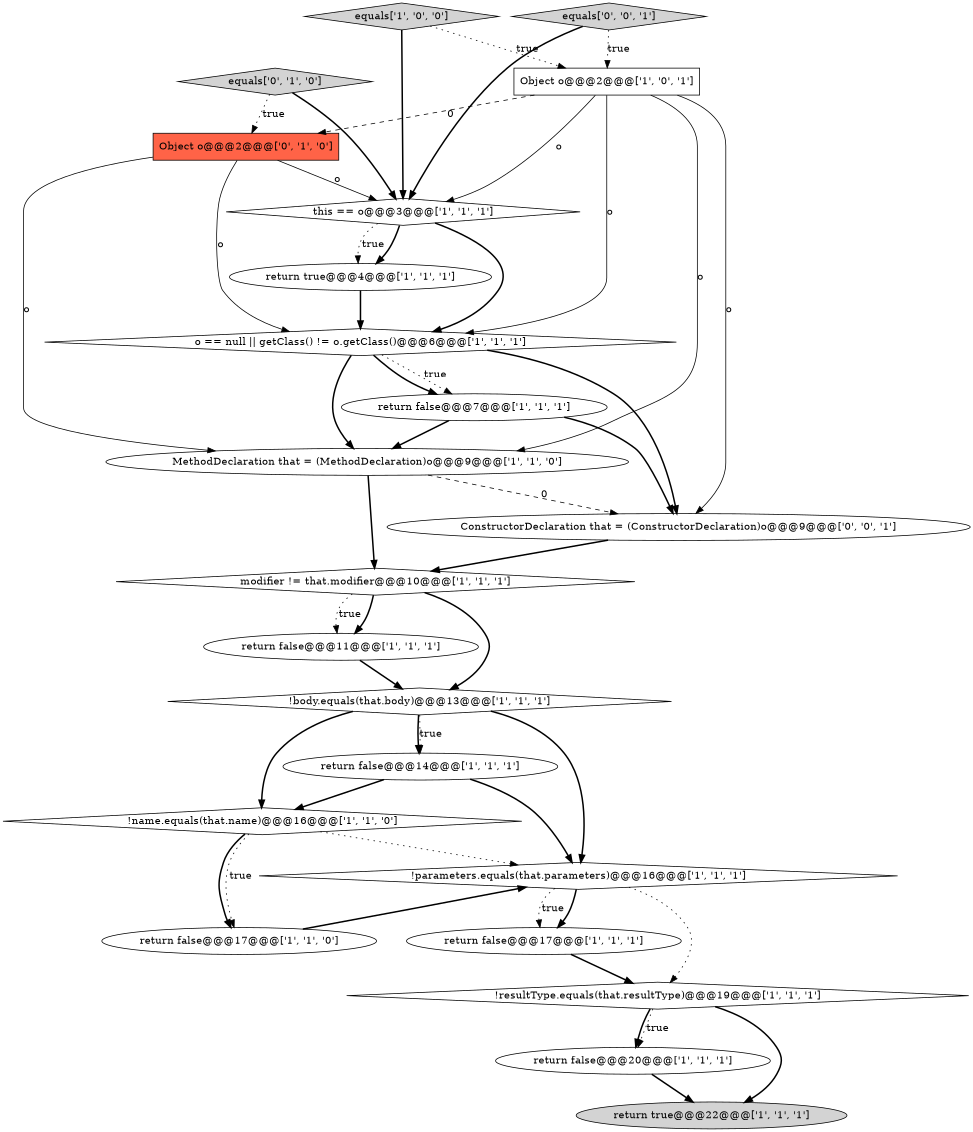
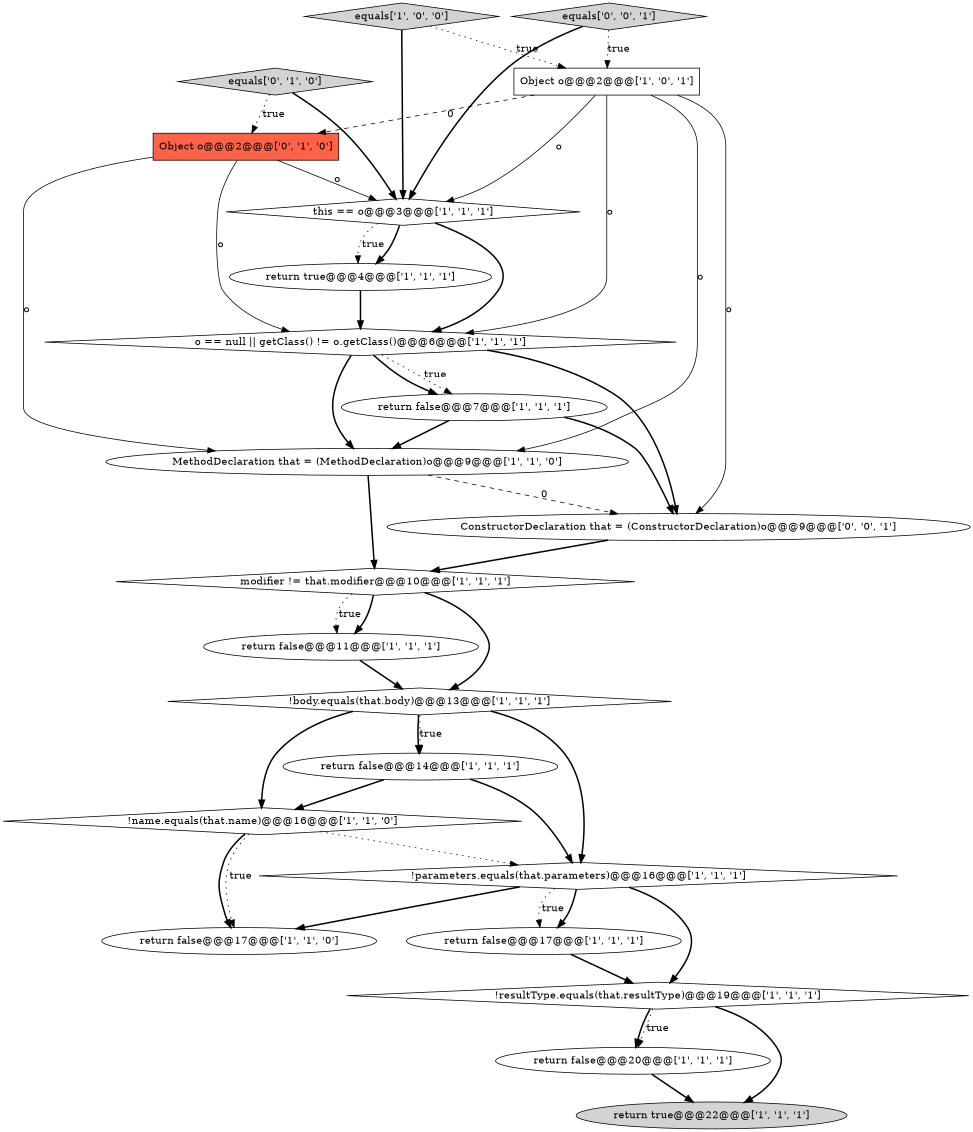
(411, 909) -> (412, 907)
(682, 920) -> (682, 920)
